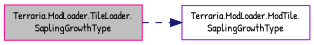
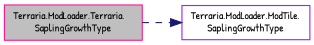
(73, 23) -> (73, 23)
